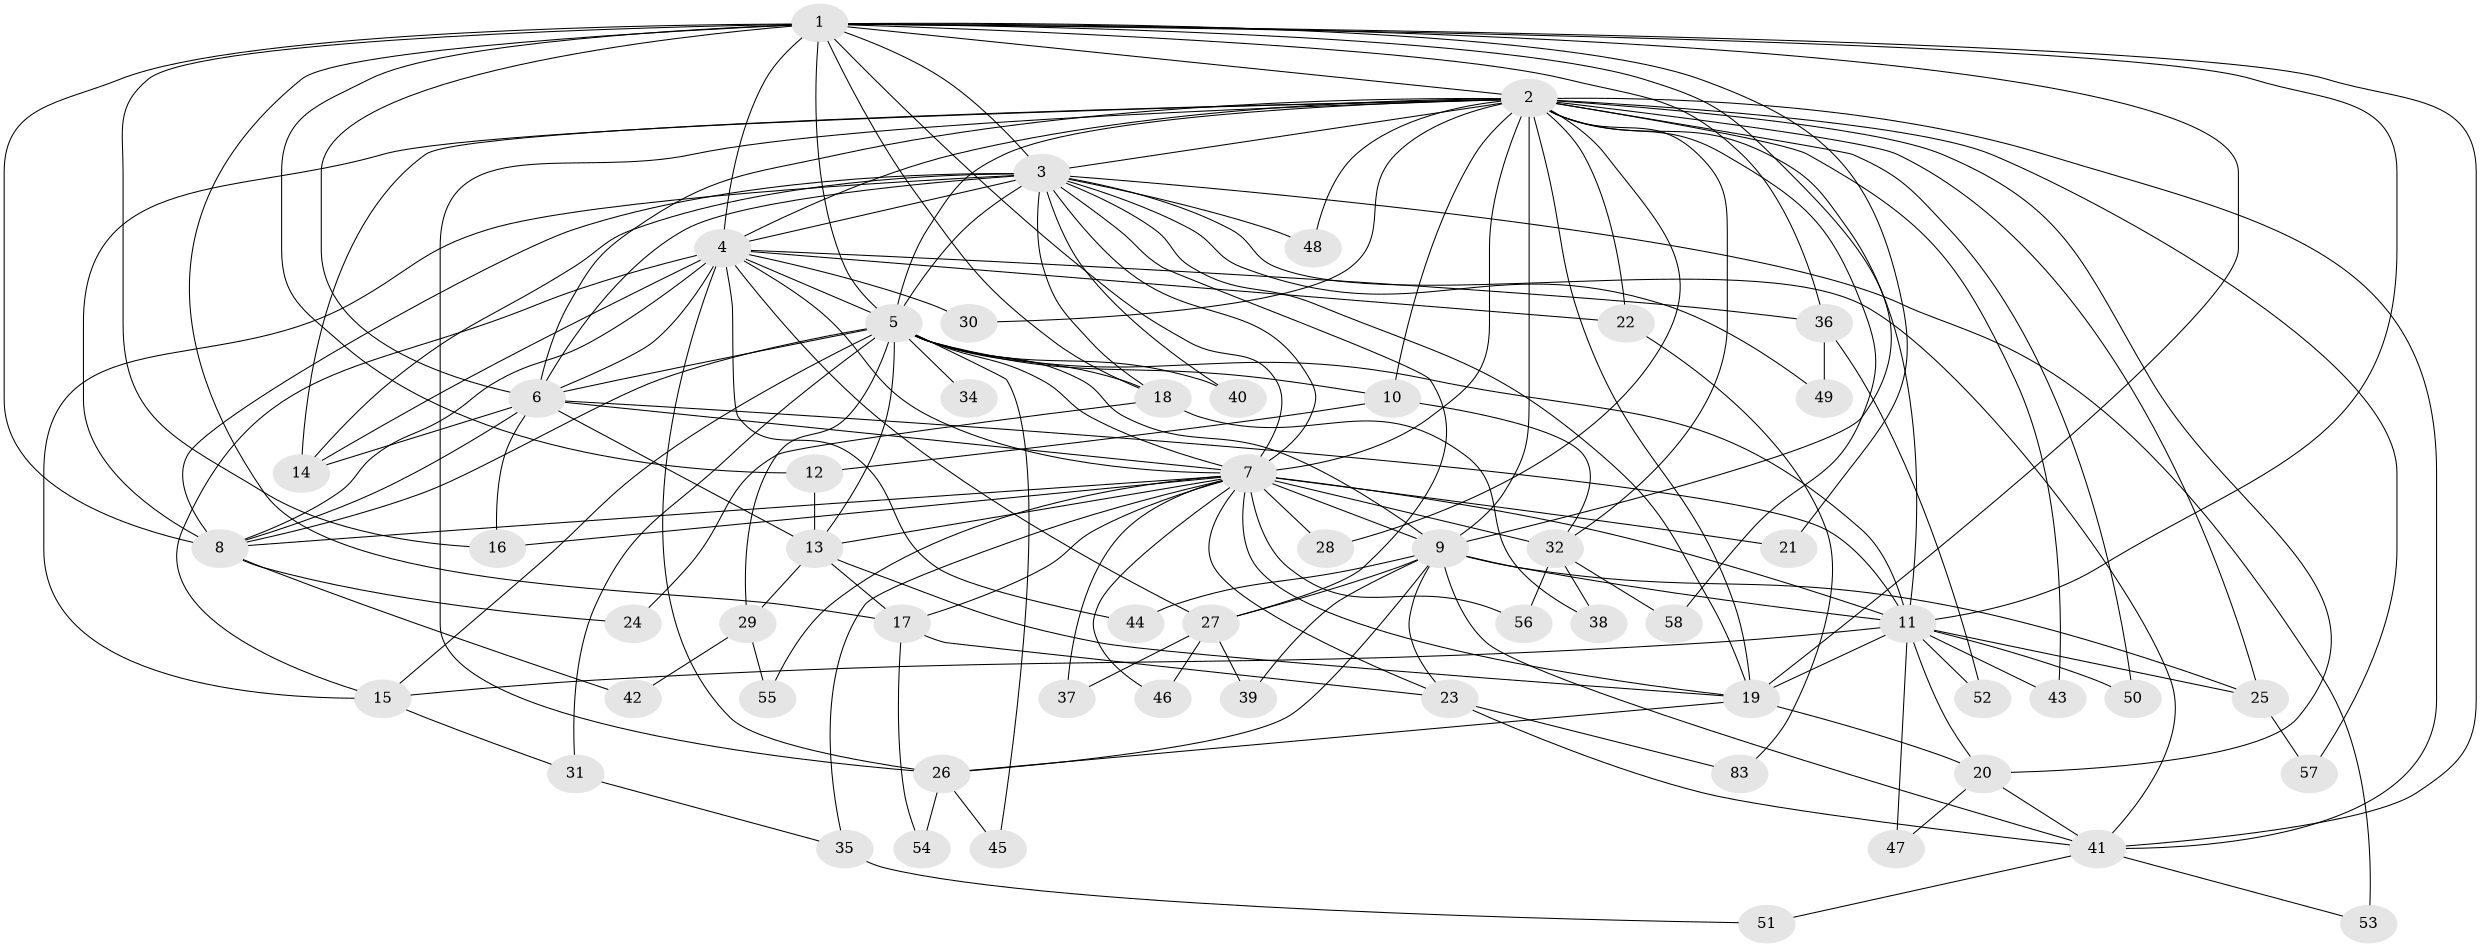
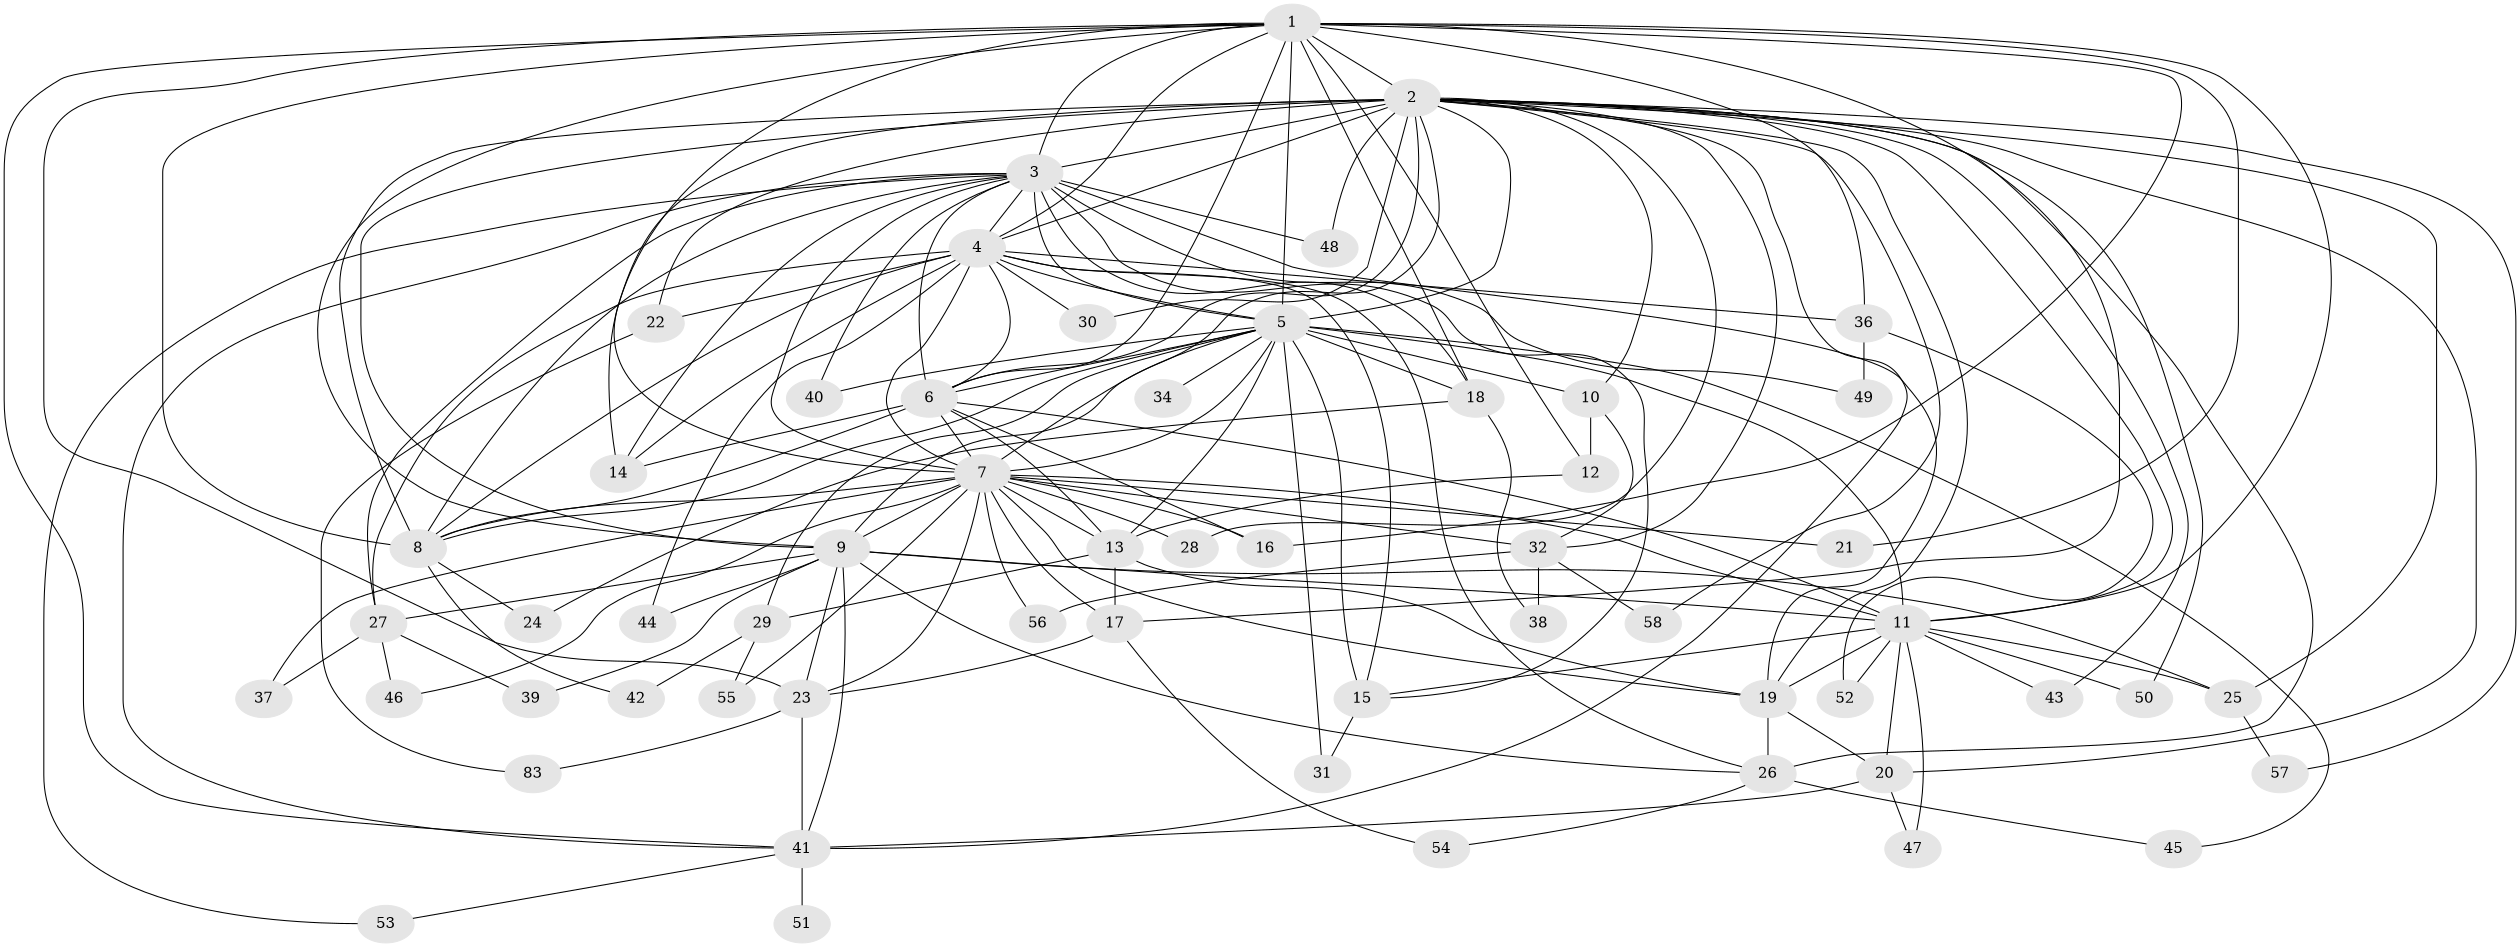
(1915, 70) -> (111, 97)
(845, 849) -> none
